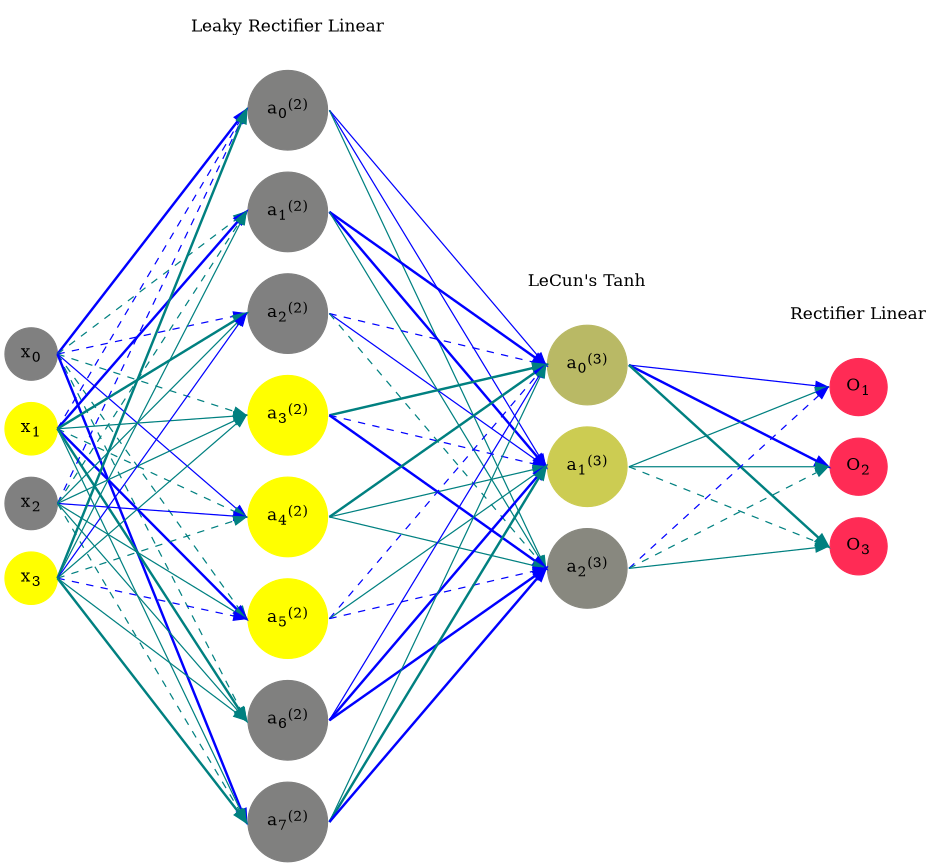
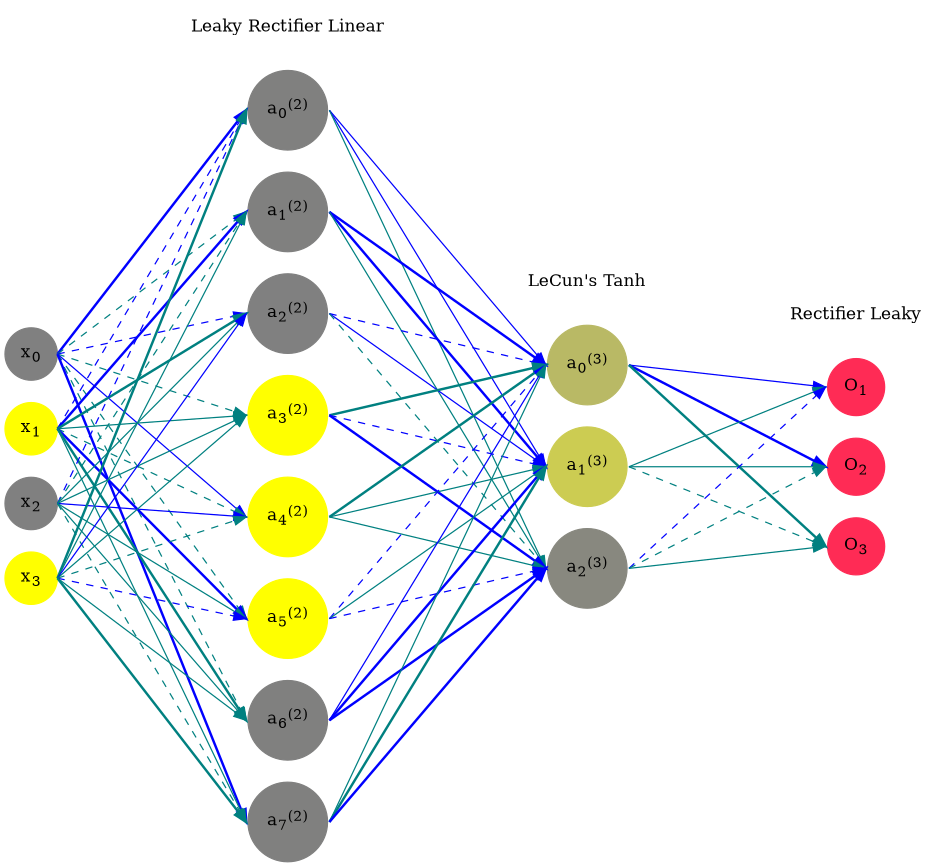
(859, 315) -> (856, 315)
